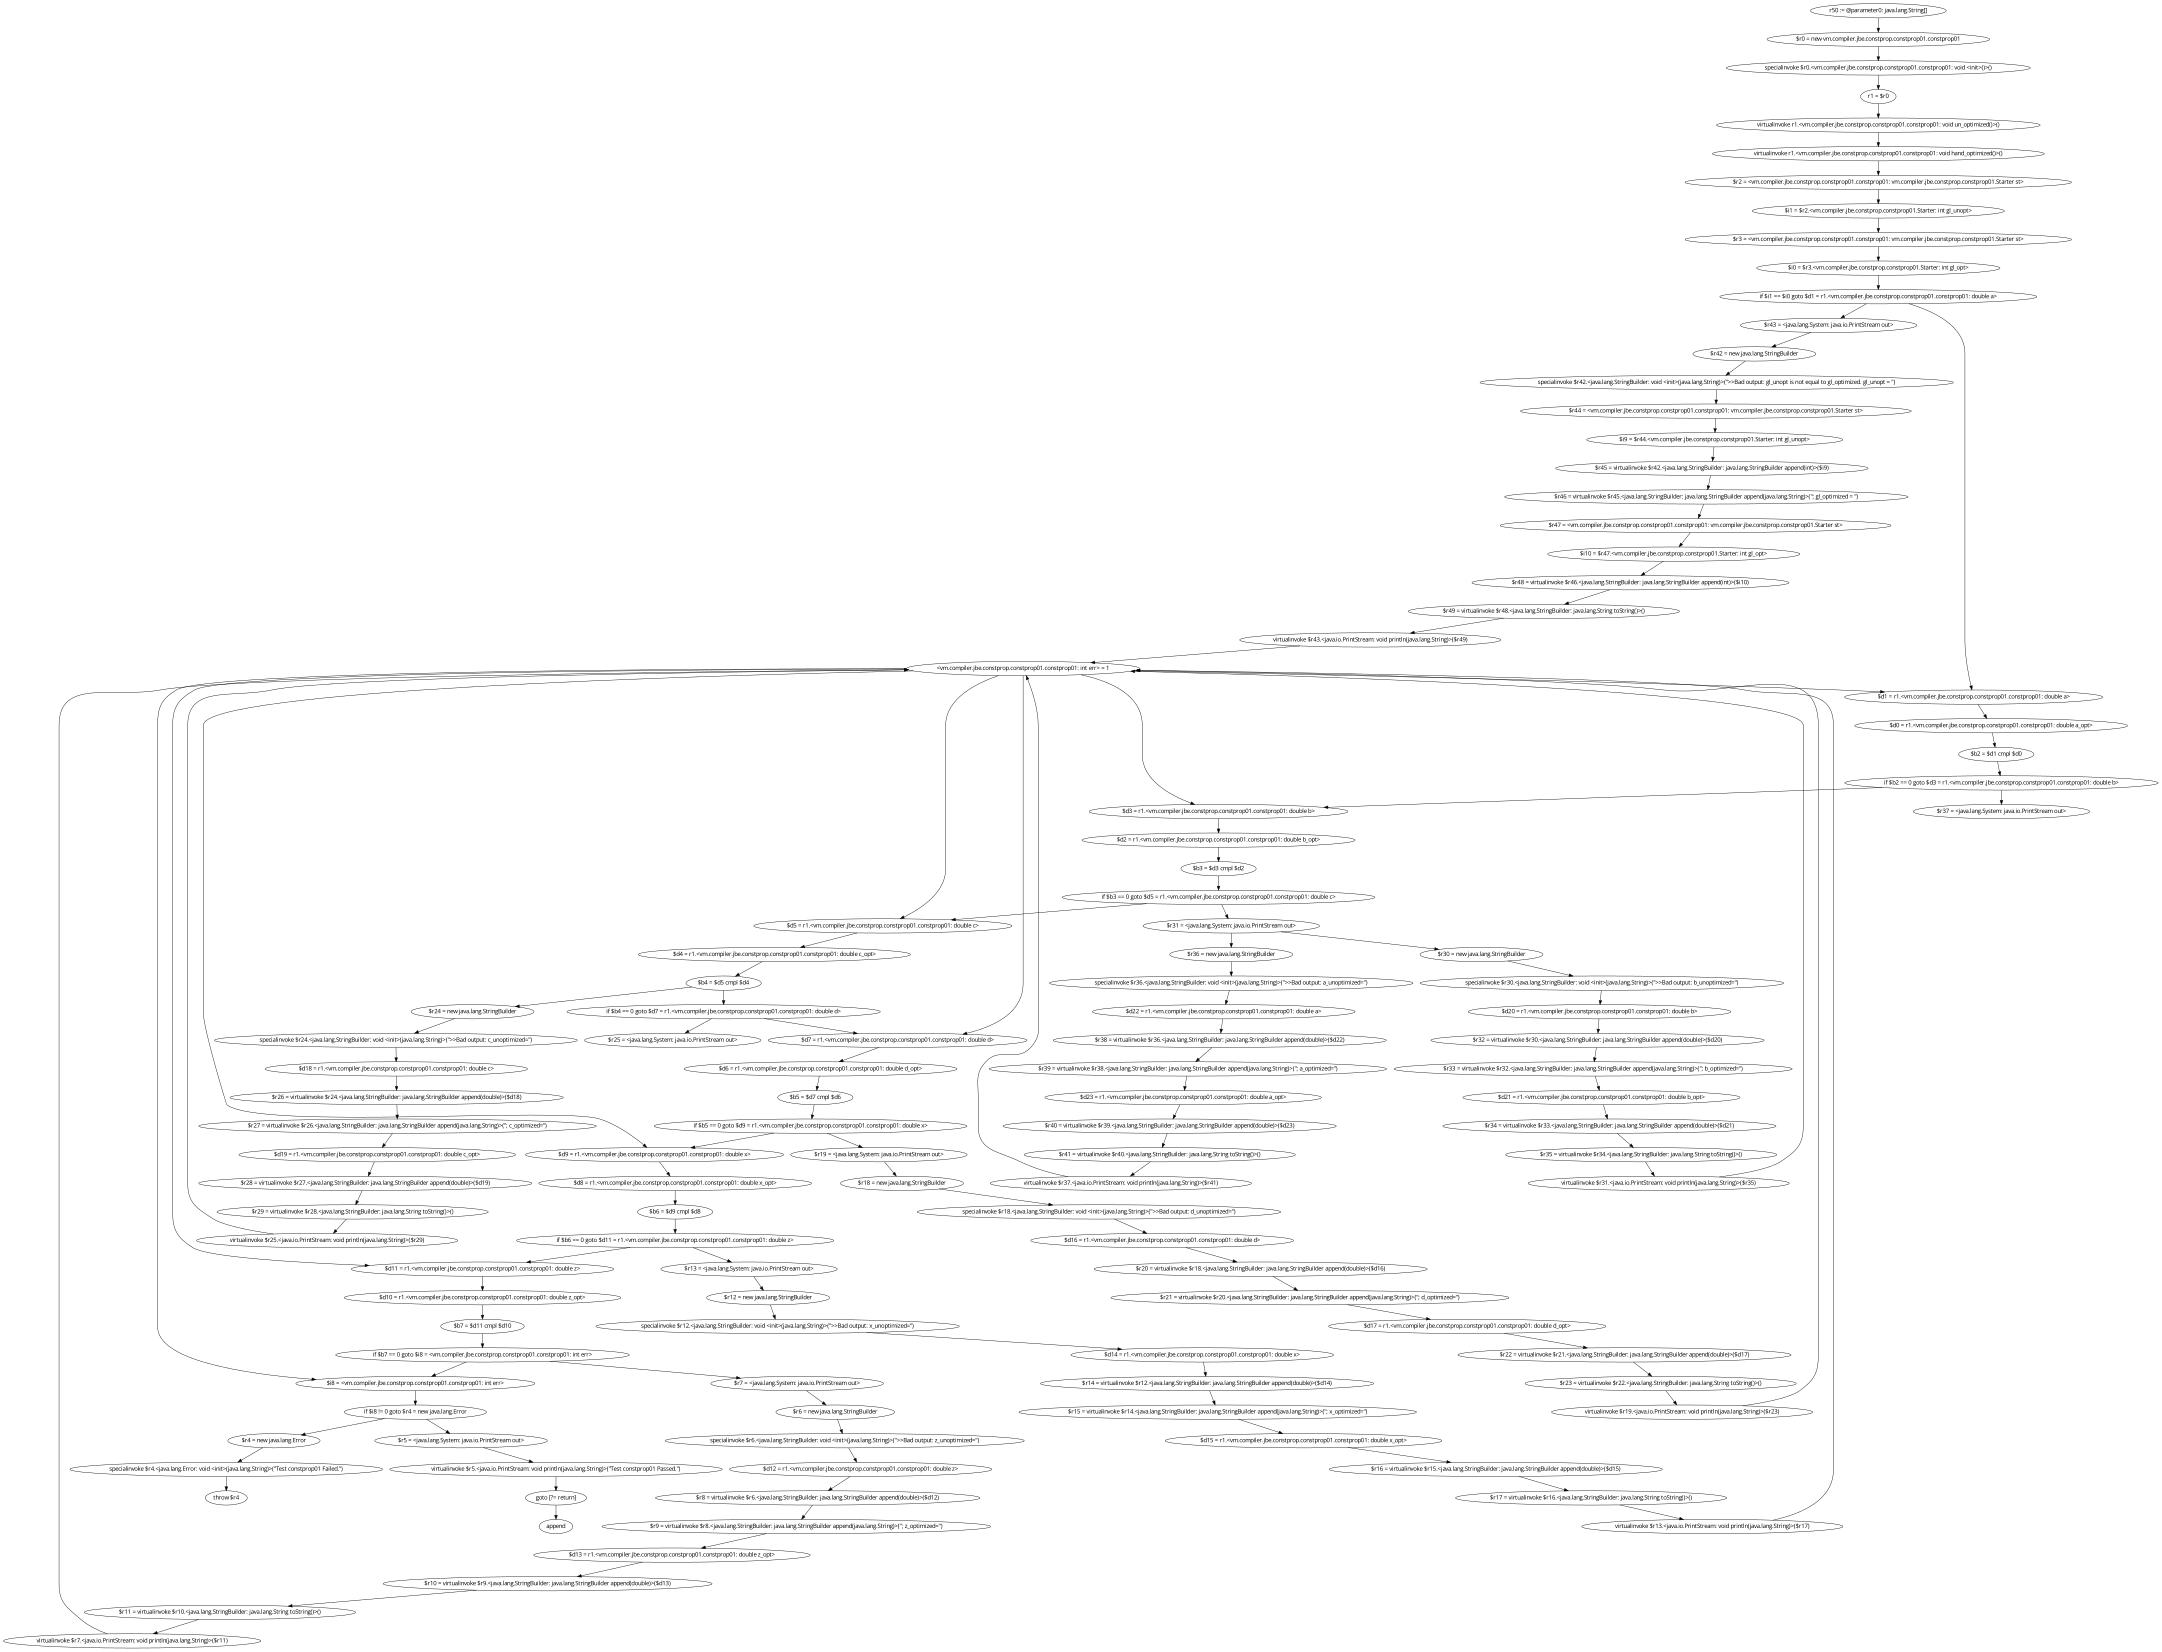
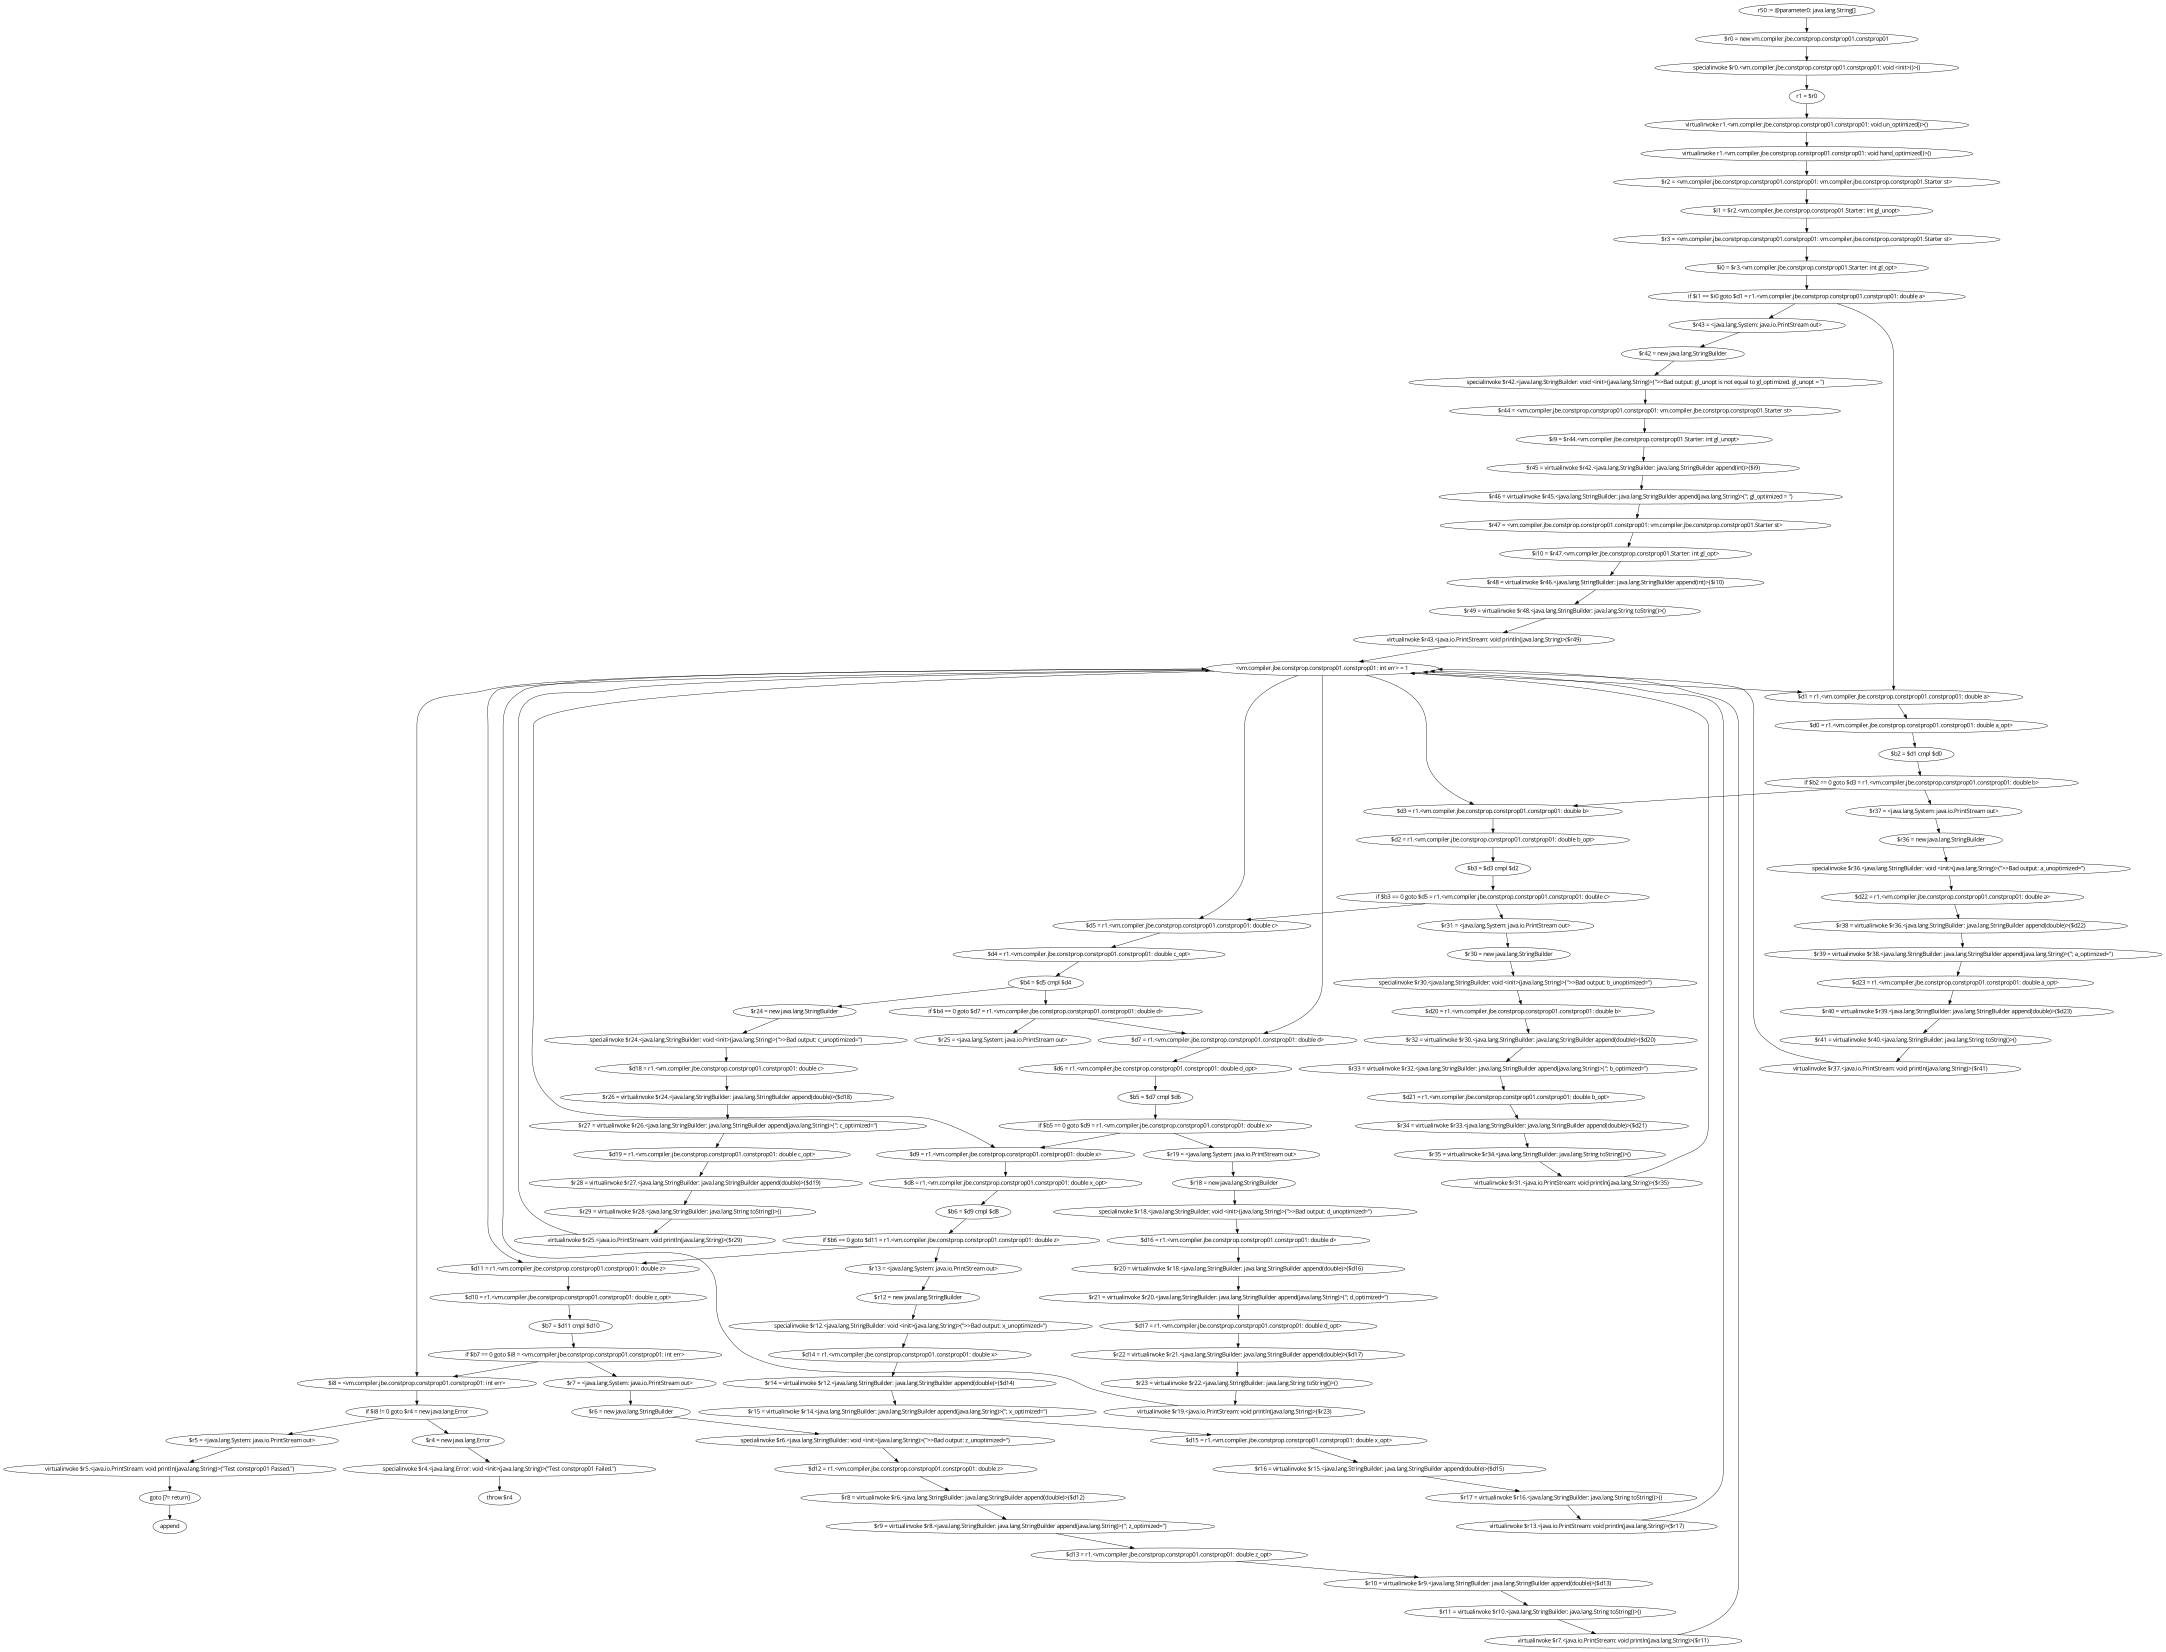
(1231, 938) -> (1937, 824)
